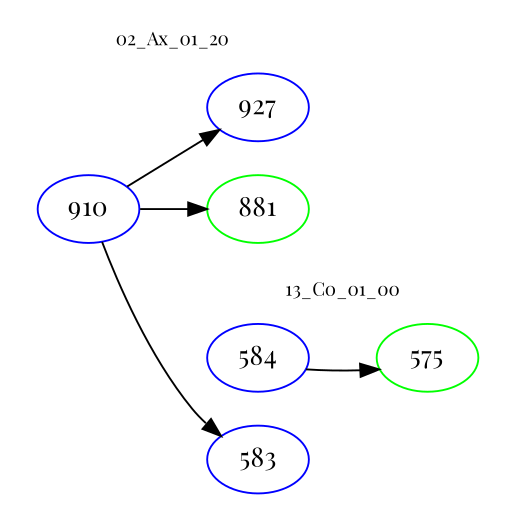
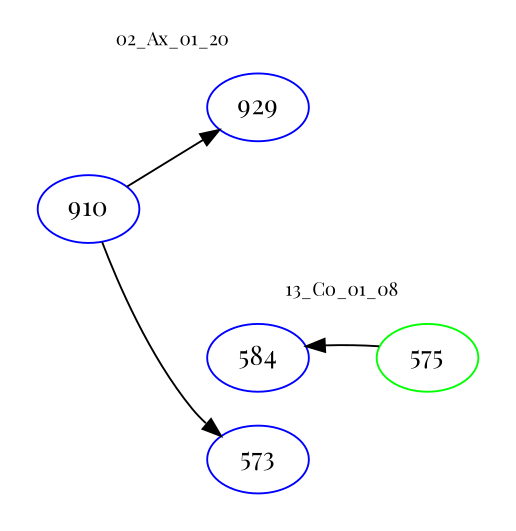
(258, 107) -> (258, 107)
(258, 209) -> none
(343, 291) -> (343, 291)
(333, 370) -> (352, 345)
(258, 460) -> (258, 460)
